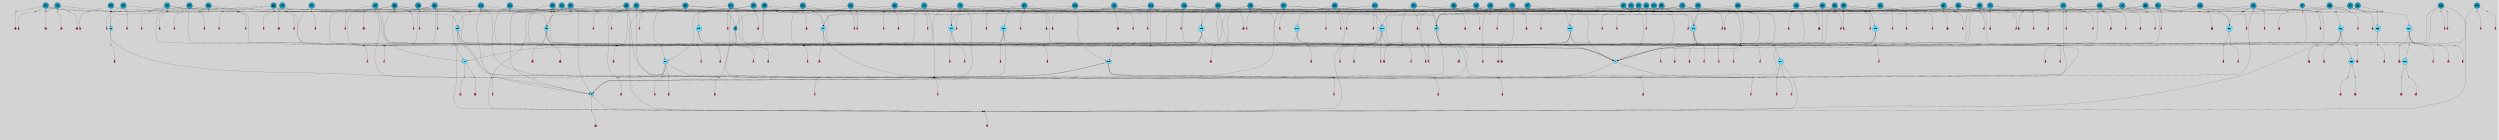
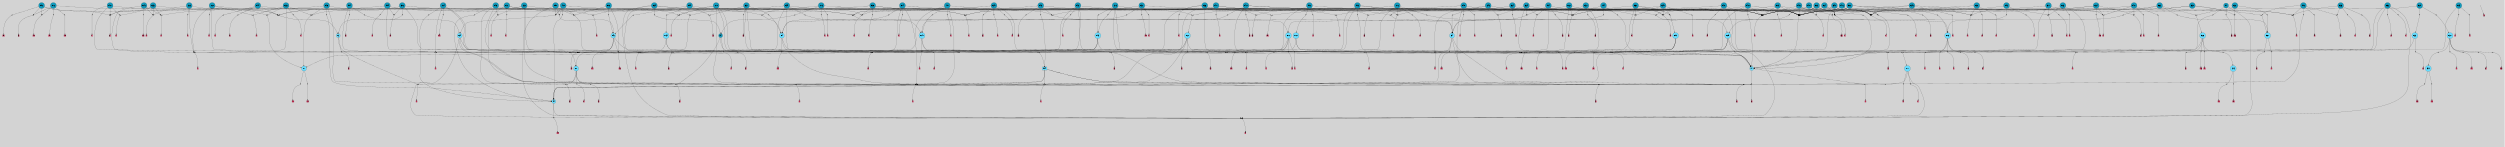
(111, 6) -> none
